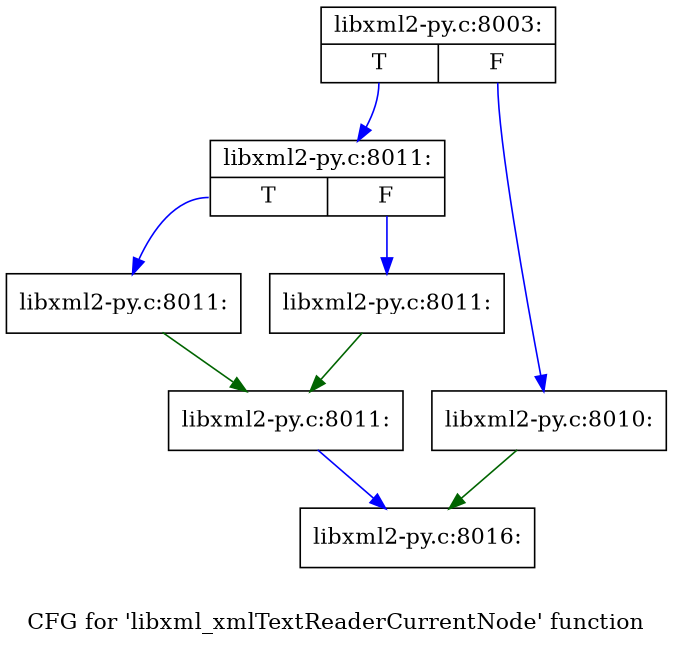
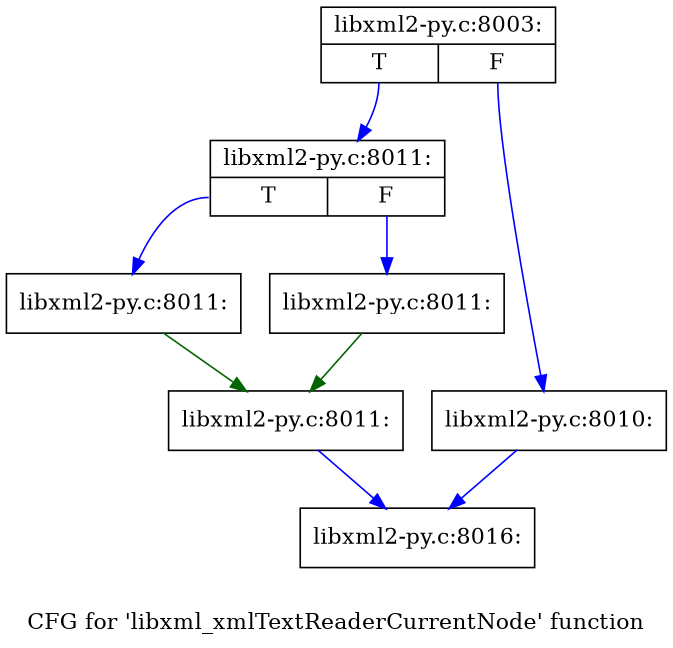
(489, 474) -> (489, 474)
